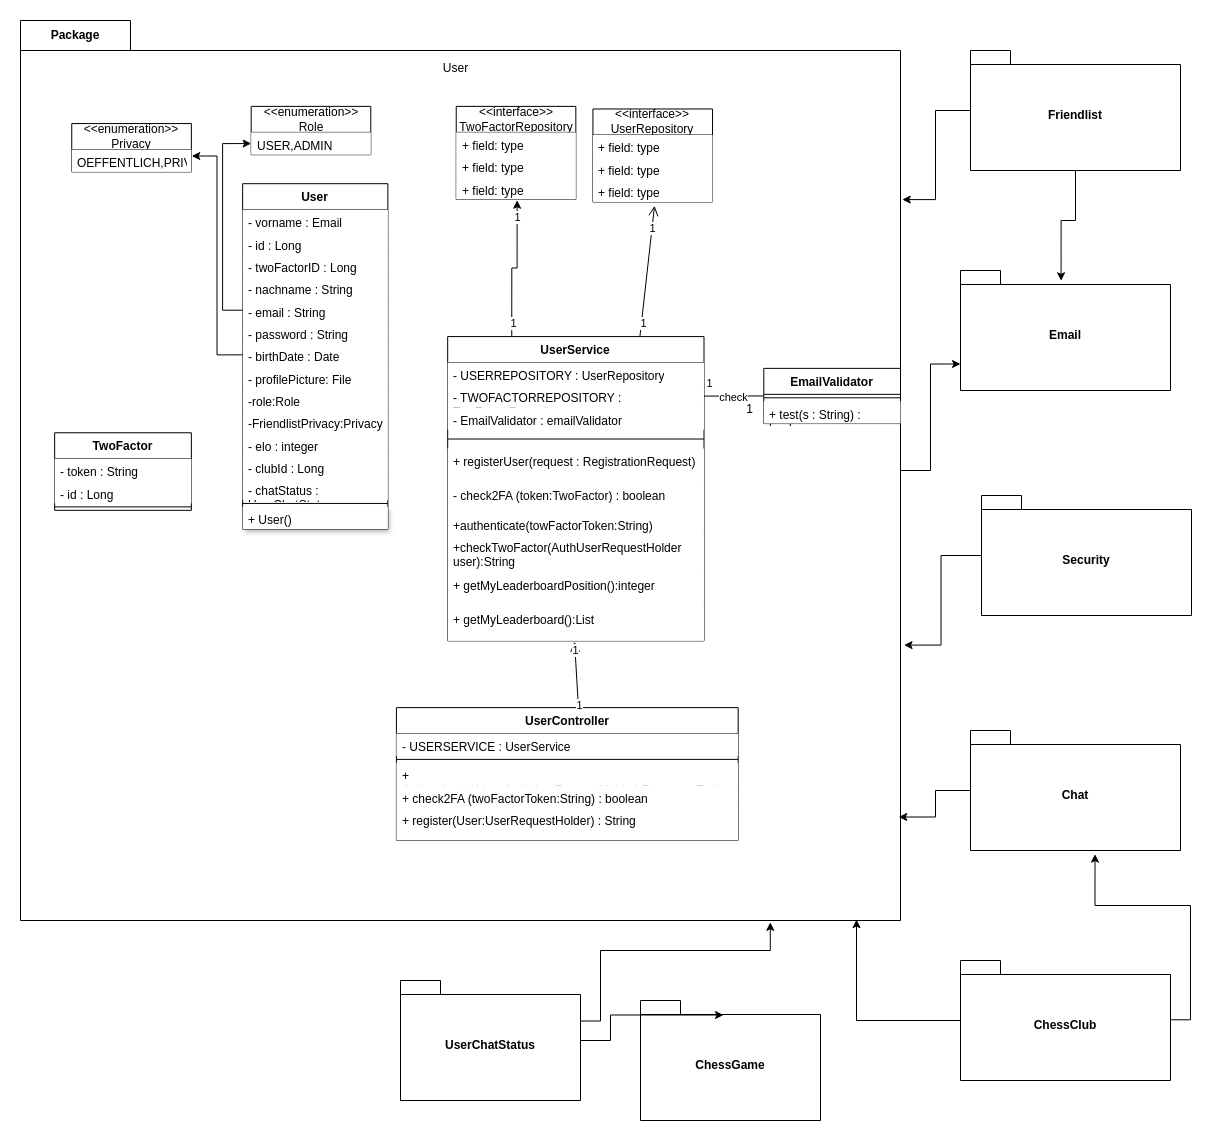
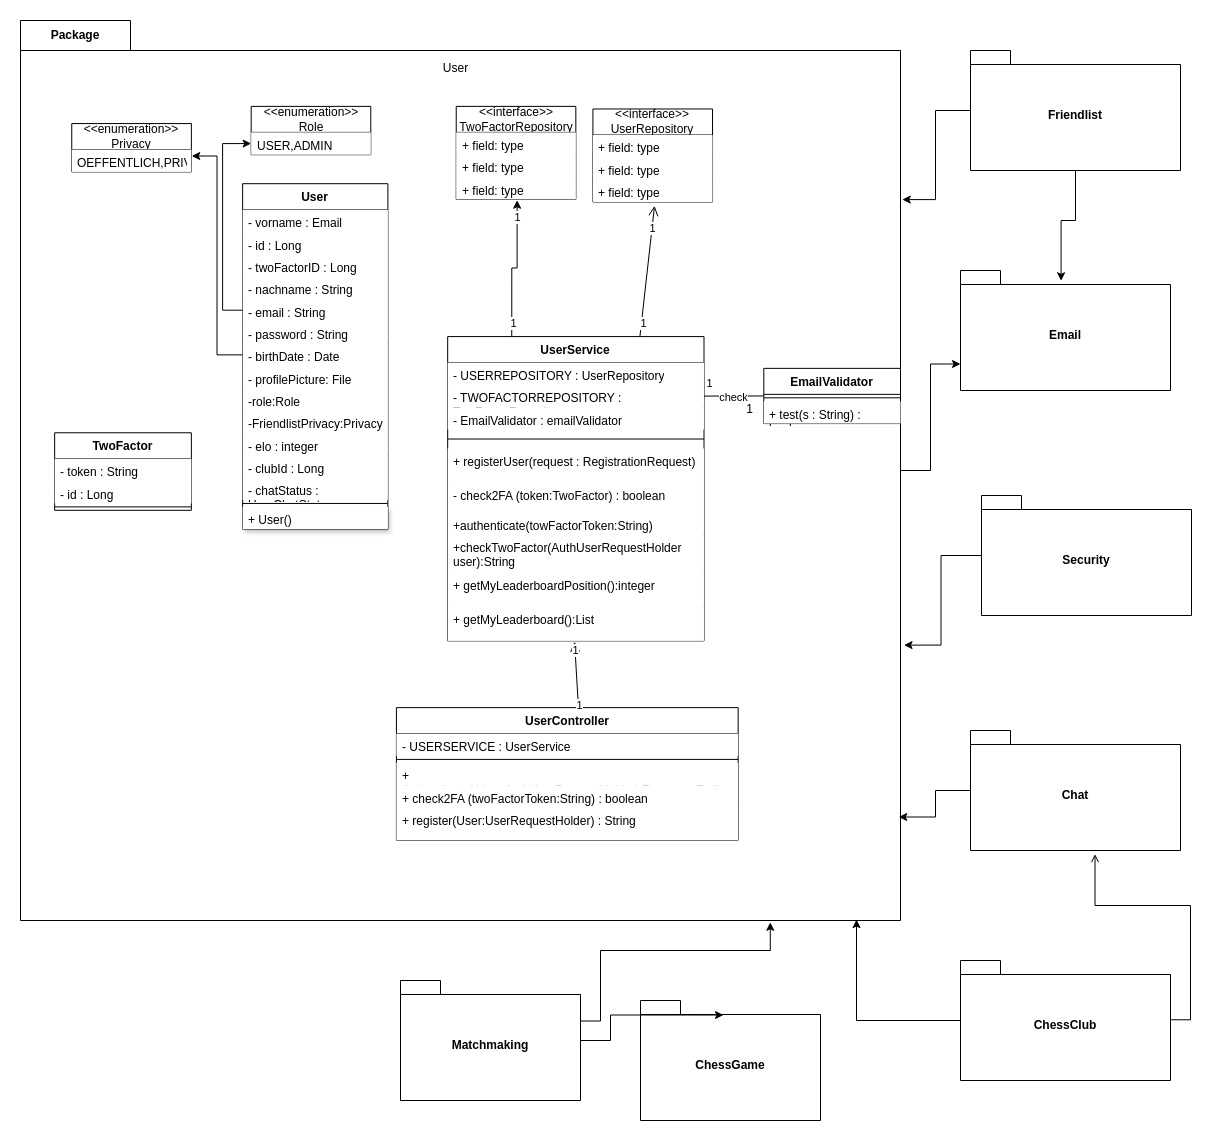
(1095, 862) -> (1095, 860)
(491, 1046) -> (491, 1046)
